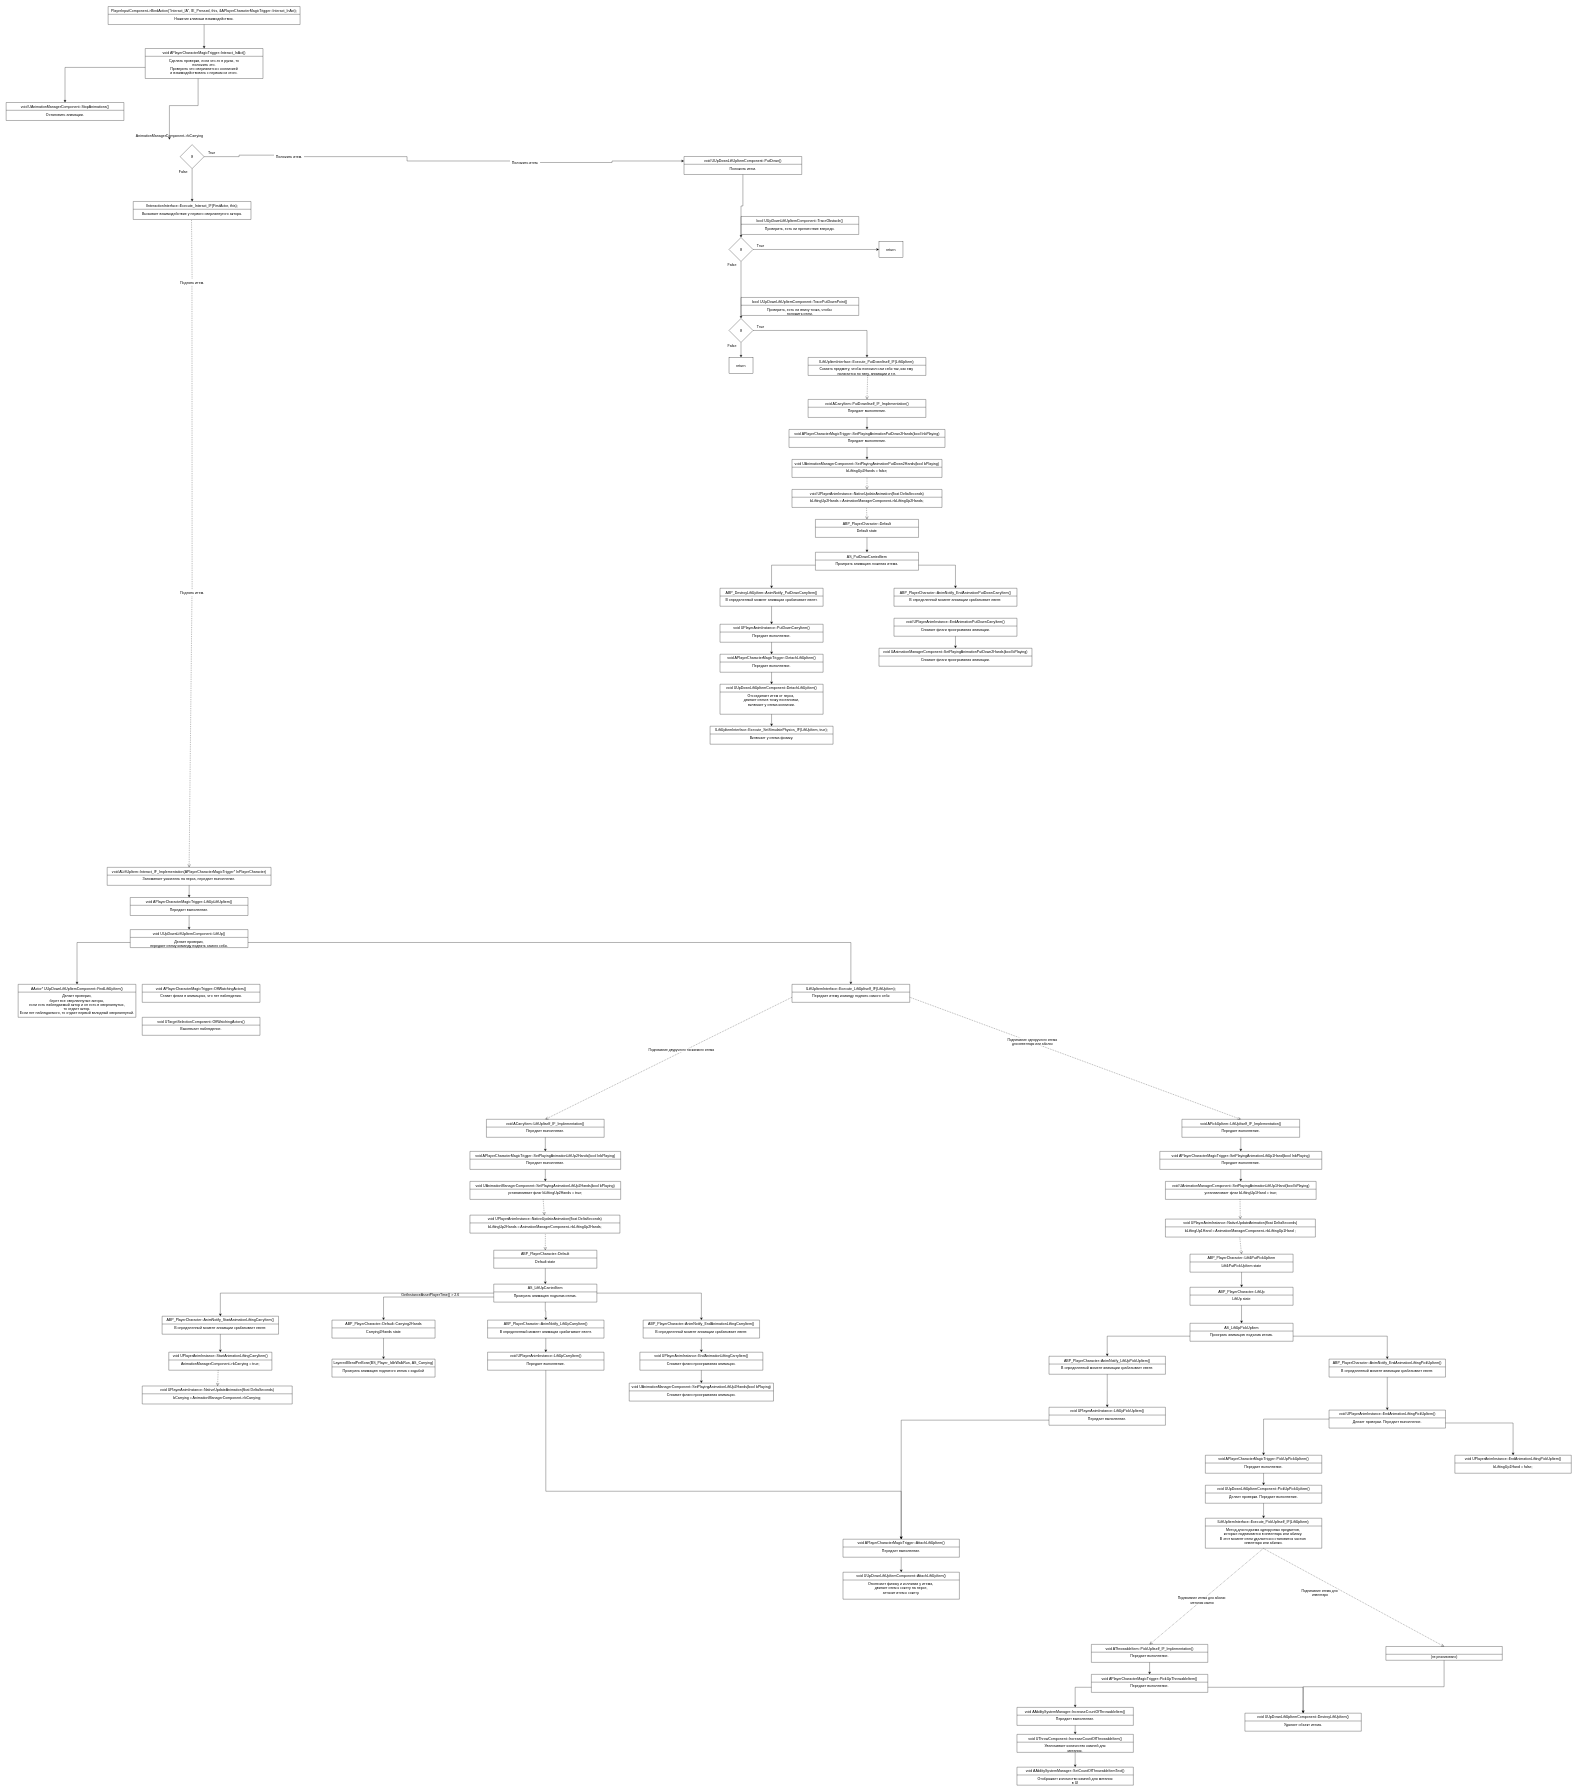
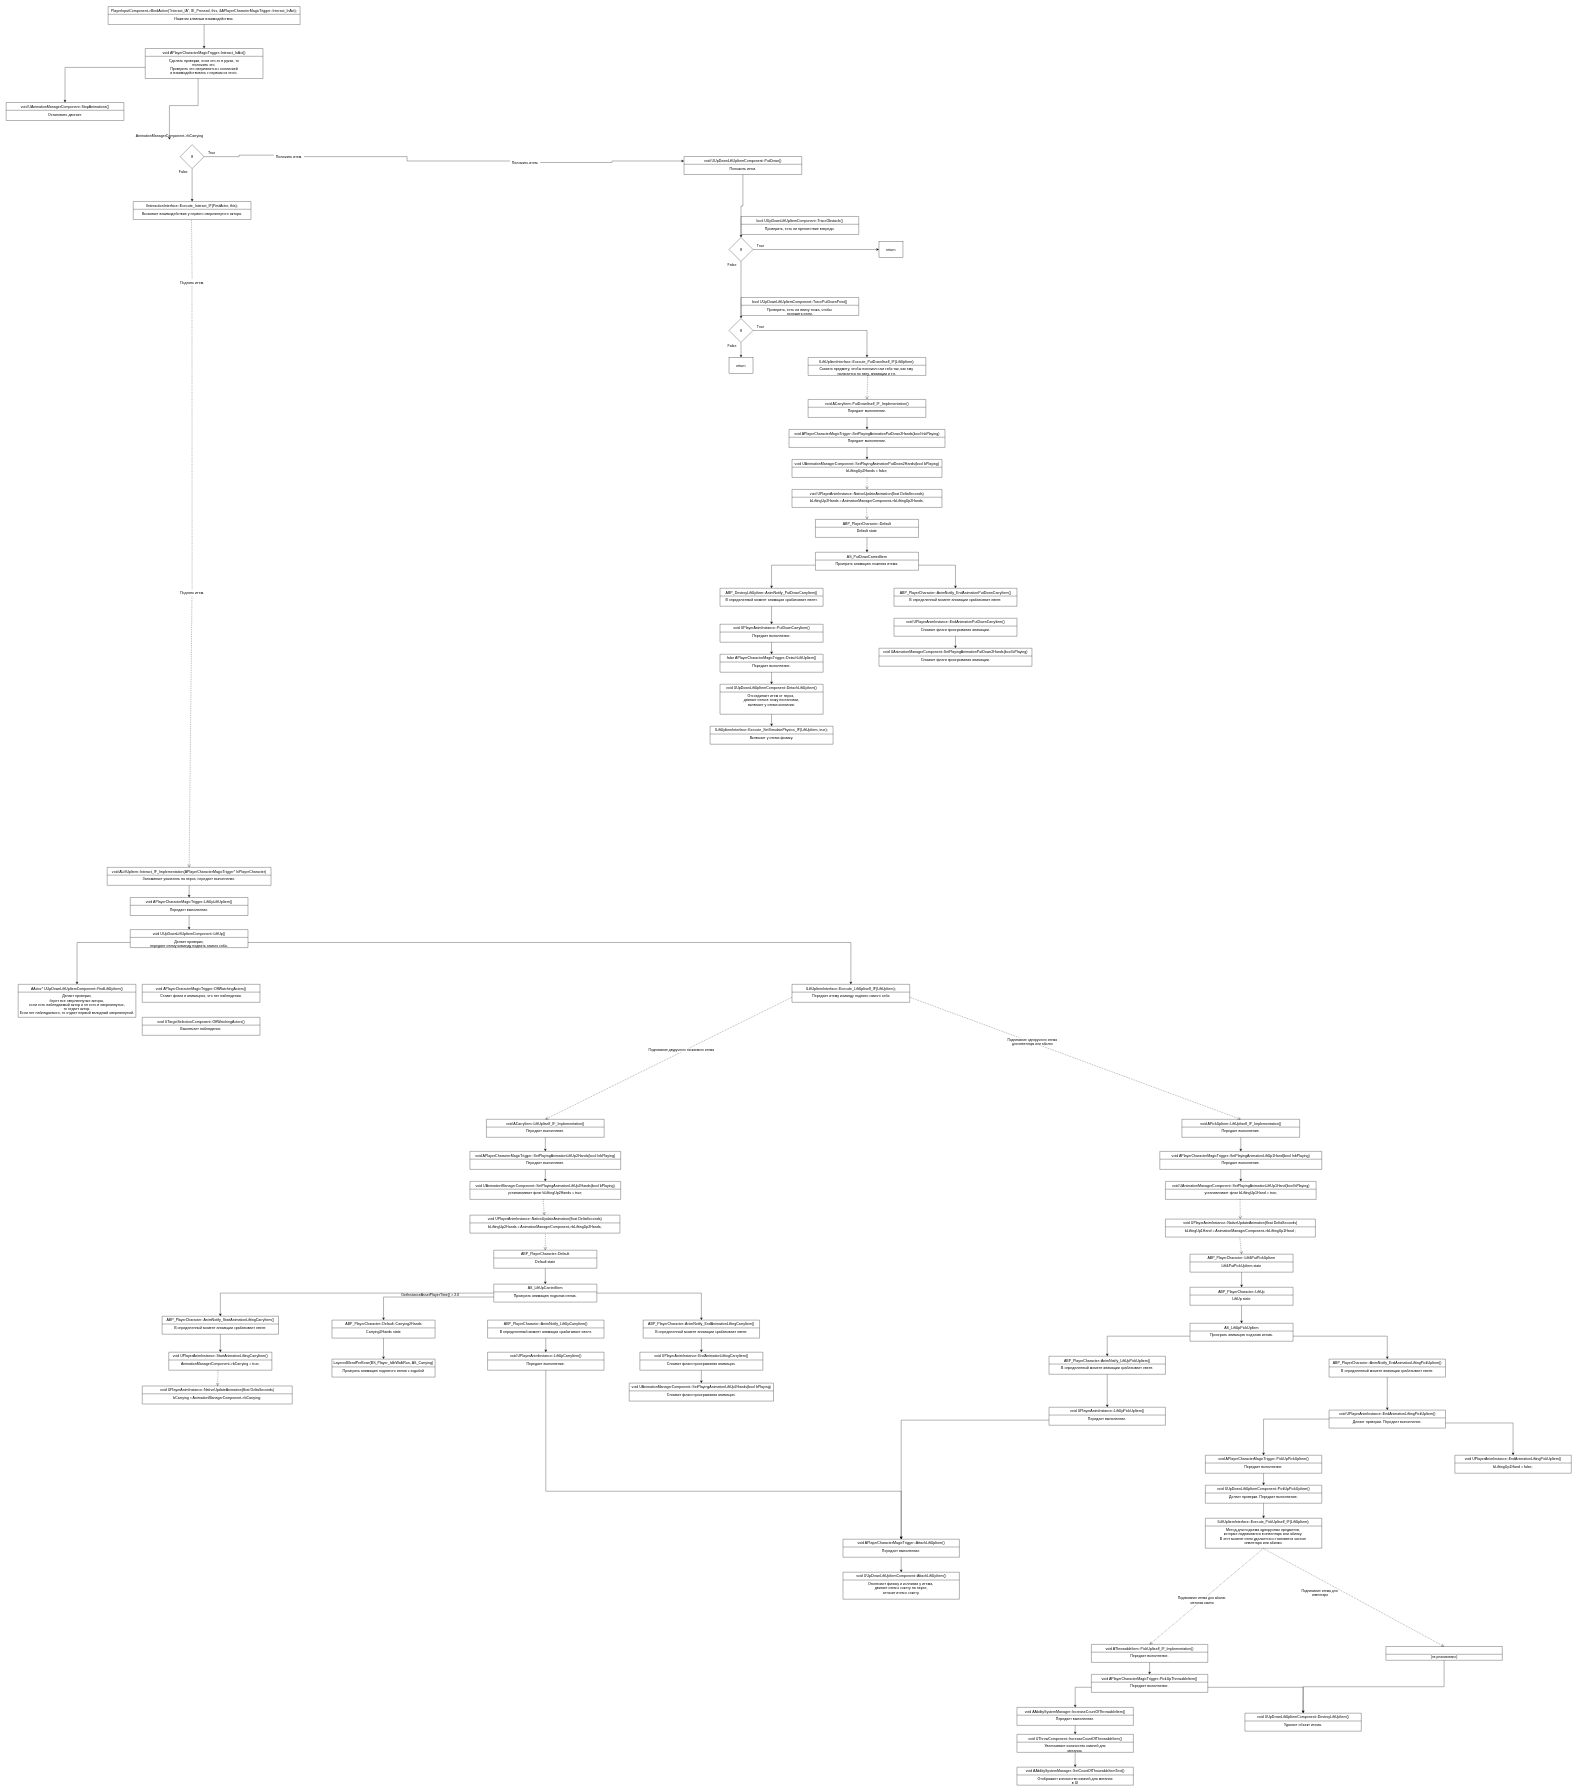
(65, 114) -> (65, 114)
(772, 658) -> (772, 658)
(546, 1317) -> none
